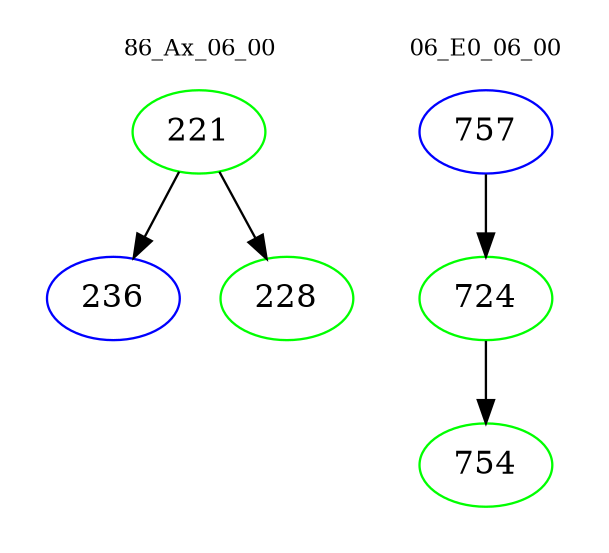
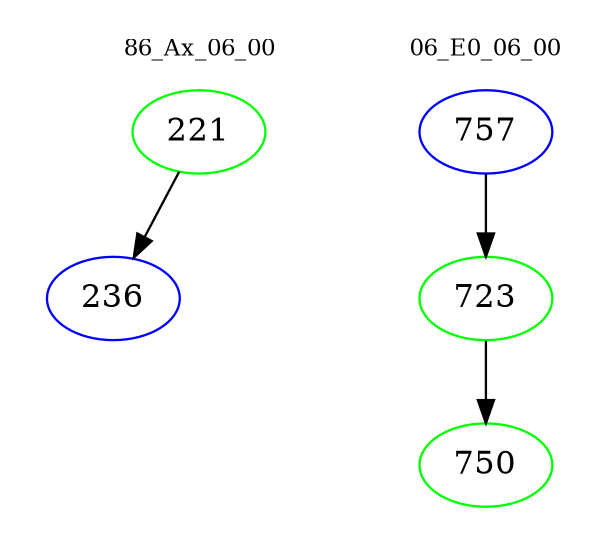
(287, 298) -> none
(486, 298) -> (486, 298)
(486, 465) -> (486, 465)
